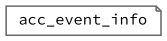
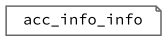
(84, 21) -> (84, 21)
